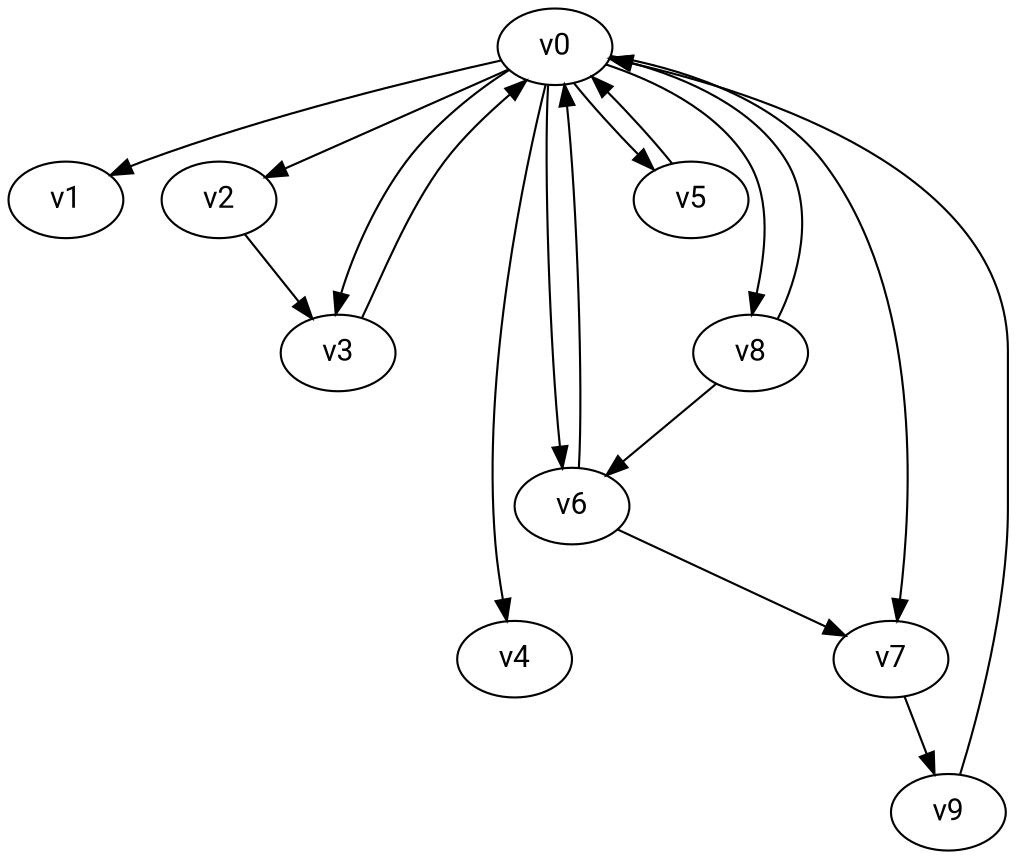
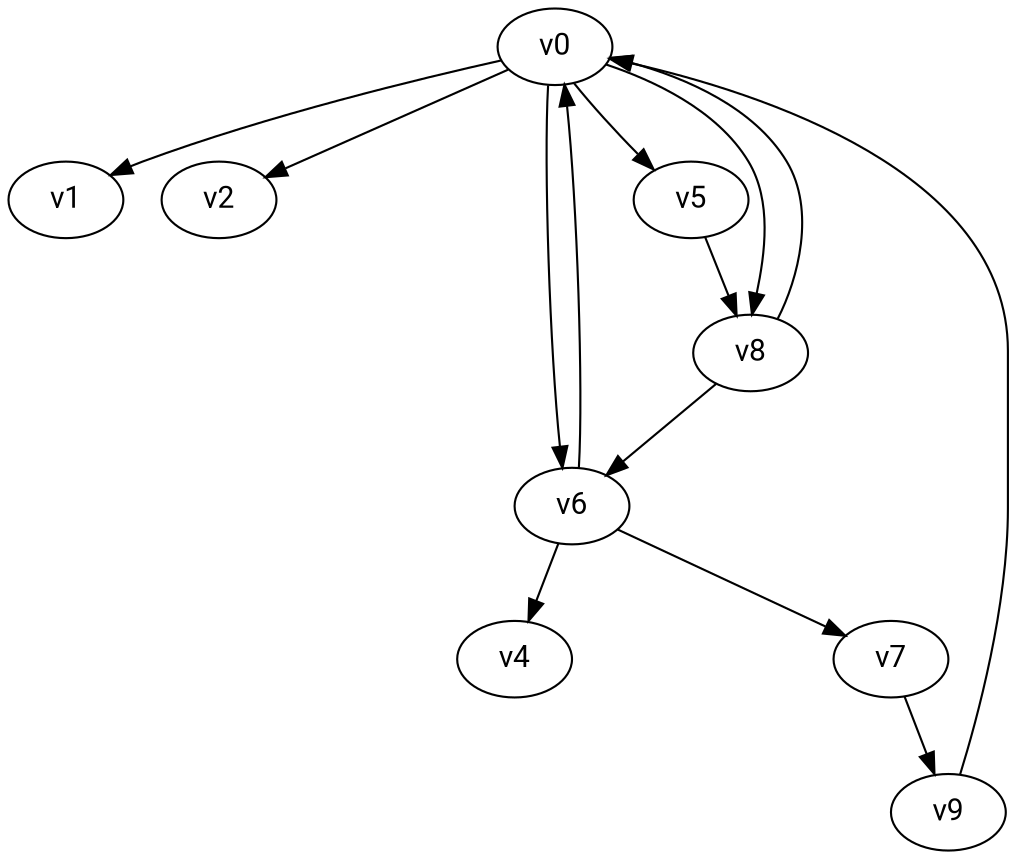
(641, 127) -> (717, 266)
(873, 255) -> none
(500, 341) -> (547, 572)
(338, 353) -> none
